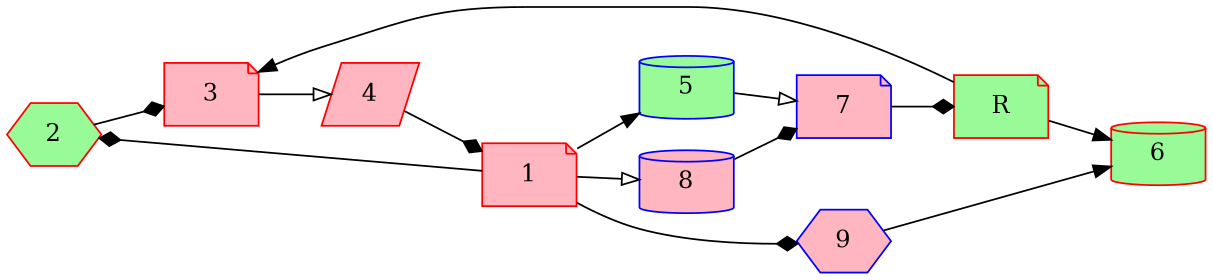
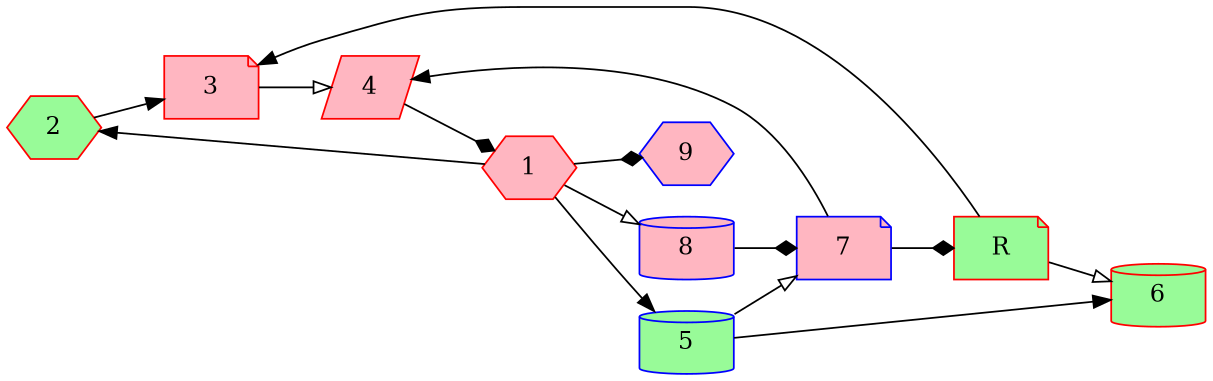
none -> (657, 79)
(119, 118) -> (120, 111)
(1071, 128) -> (1071, 269)
(301, 155) -> (301, 148)
(529, 175) -> (529, 168)
(989, 201) -> (914, 320)
